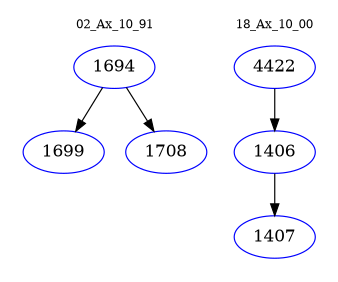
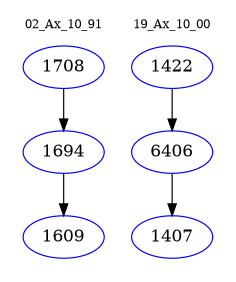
(275, 25) -> (172, 25)
(275, 67) -> (172, 67)
(137, 104) -> (64, 104)
(64, 152) -> (64, 237)
(275, 152) -> (172, 152)
